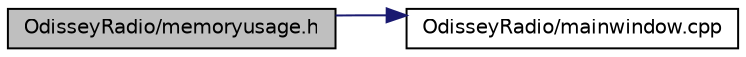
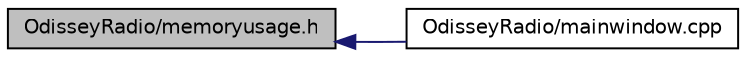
(361, 15) -> (381, 42)
